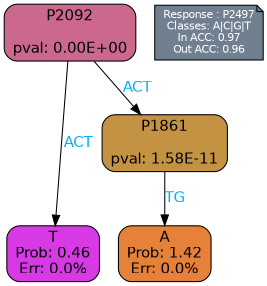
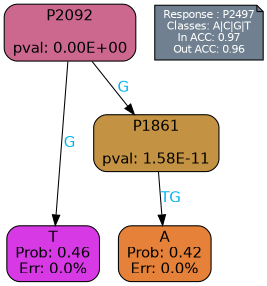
(137, 88) -> (123, 88)
(78, 143) -> (69, 143)
(165, 254) -> (165, 254)
